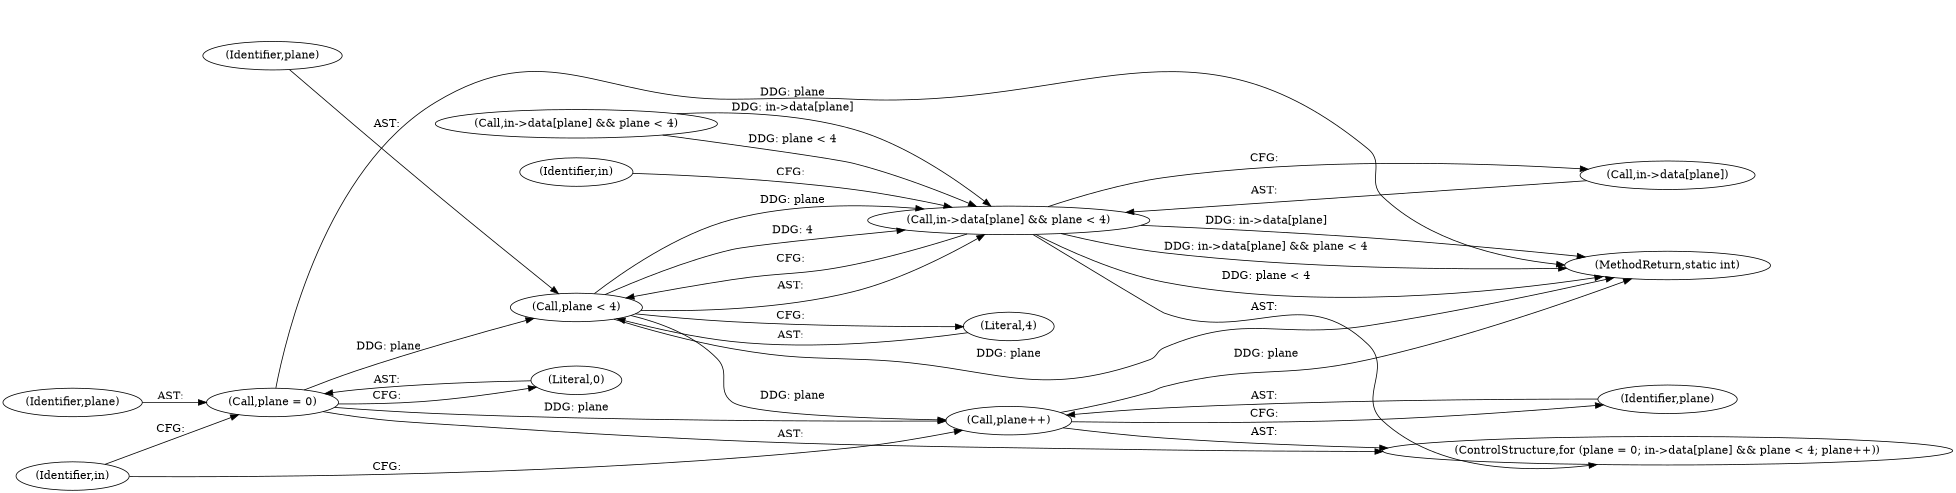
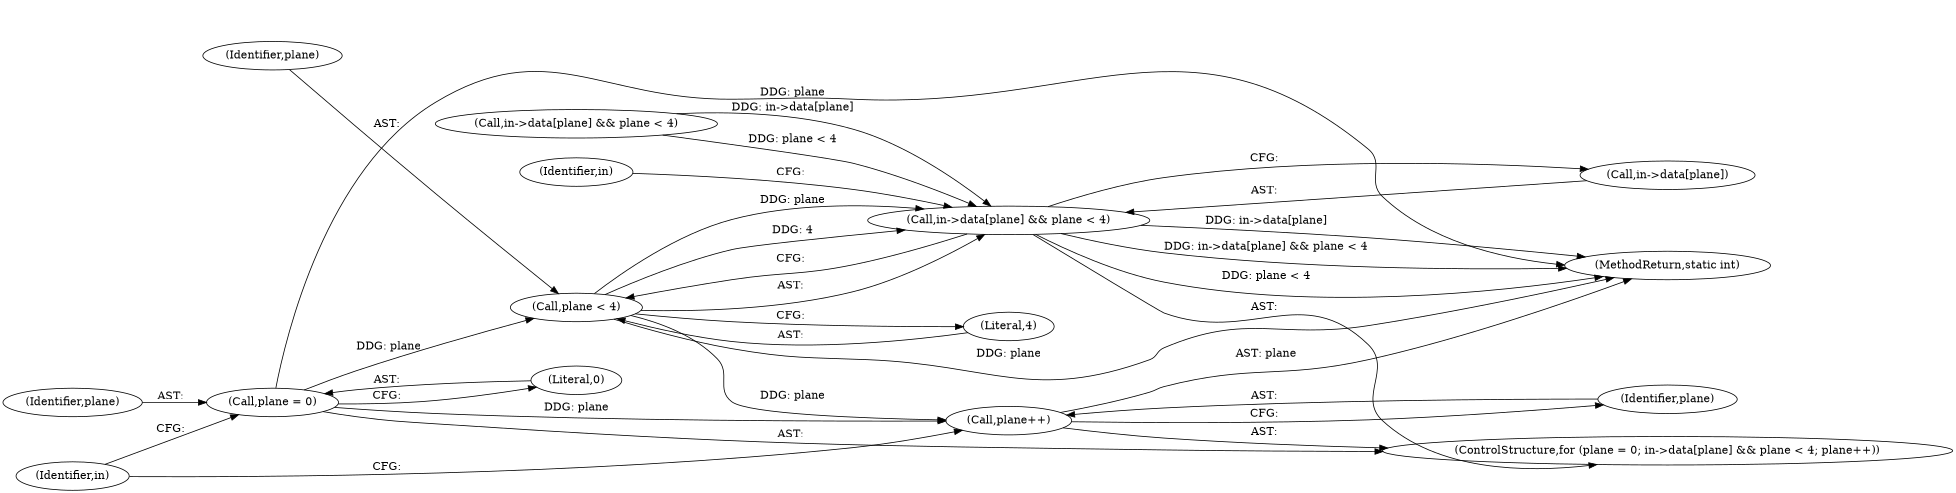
(1266, 354) -> (1266, 354)
